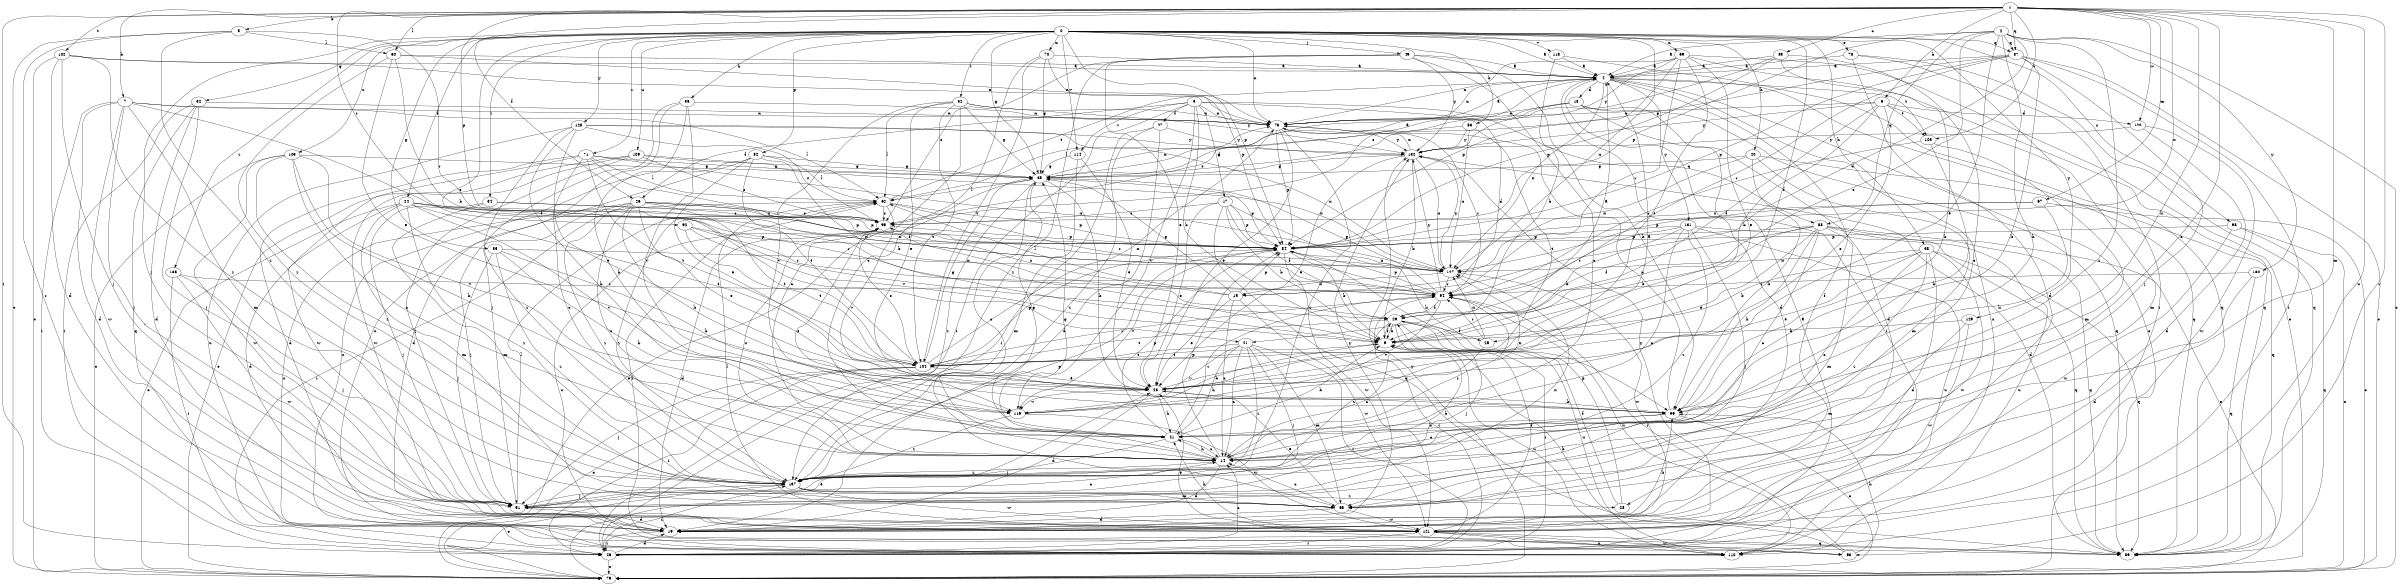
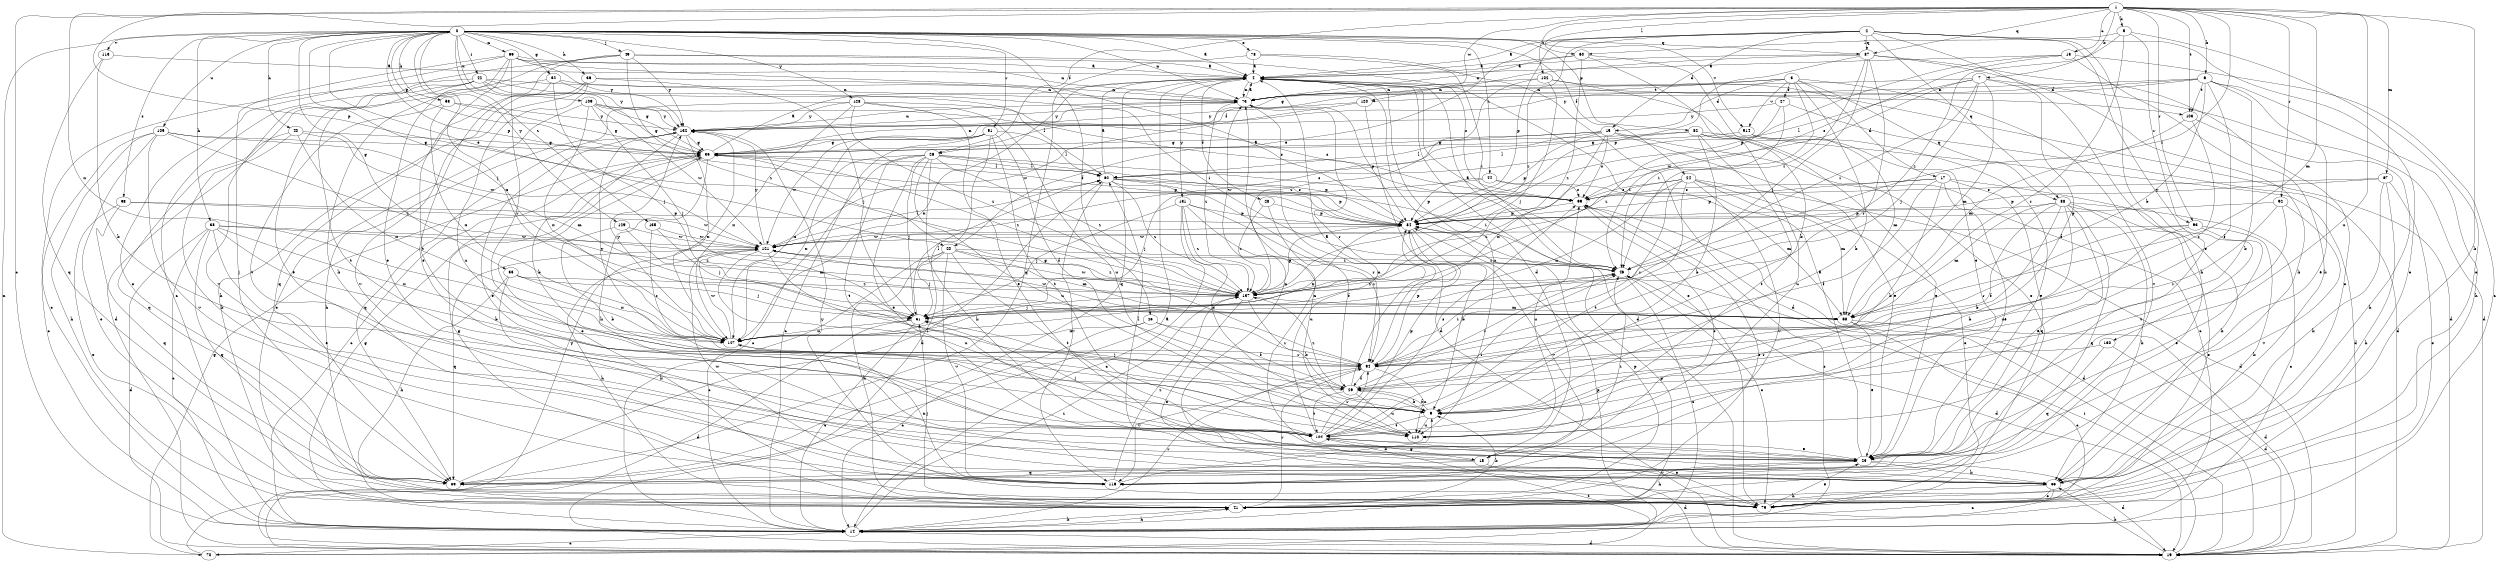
(1781, 55) -> (2069, 55)
(831, 63) -> none
(1201, 90) -> (842, 176)
(960, 102) -> (480, 78)
none -> (658, 112)
(1062, 140) -> (1103, 131)
(586, 155) -> (990, 131)
(1078, 155) -> (1747, 131)
(1464, 155) -> (1256, 143)
none -> (1014, 166)
(490, 202) -> (1490, 178)
(1230, 253) -> none
(958, 256) -> (1410, 451)
(1348, 280) -> (1318, 299)
(1987, 280) -> none
(1028, 303) -> (1804, 474)
(2152, 308) -> (2147, 202)
(2265, 308) -> (239, 272)
(1440, 328) -> (1254, 355)
(1246, 343) -> (949, 249)
(2031, 355) -> (365, 308)
(834, 362) -> (532, 543)
(1211, 449) -> (1068, 520)
none -> (2125, 488)
(1307, 497) -> (1239, 251)
none -> (1911, 497)
(274, 526) -> none
(1566, 540) -> (1517, 232)
(843, 549) -> (1554, 388)
